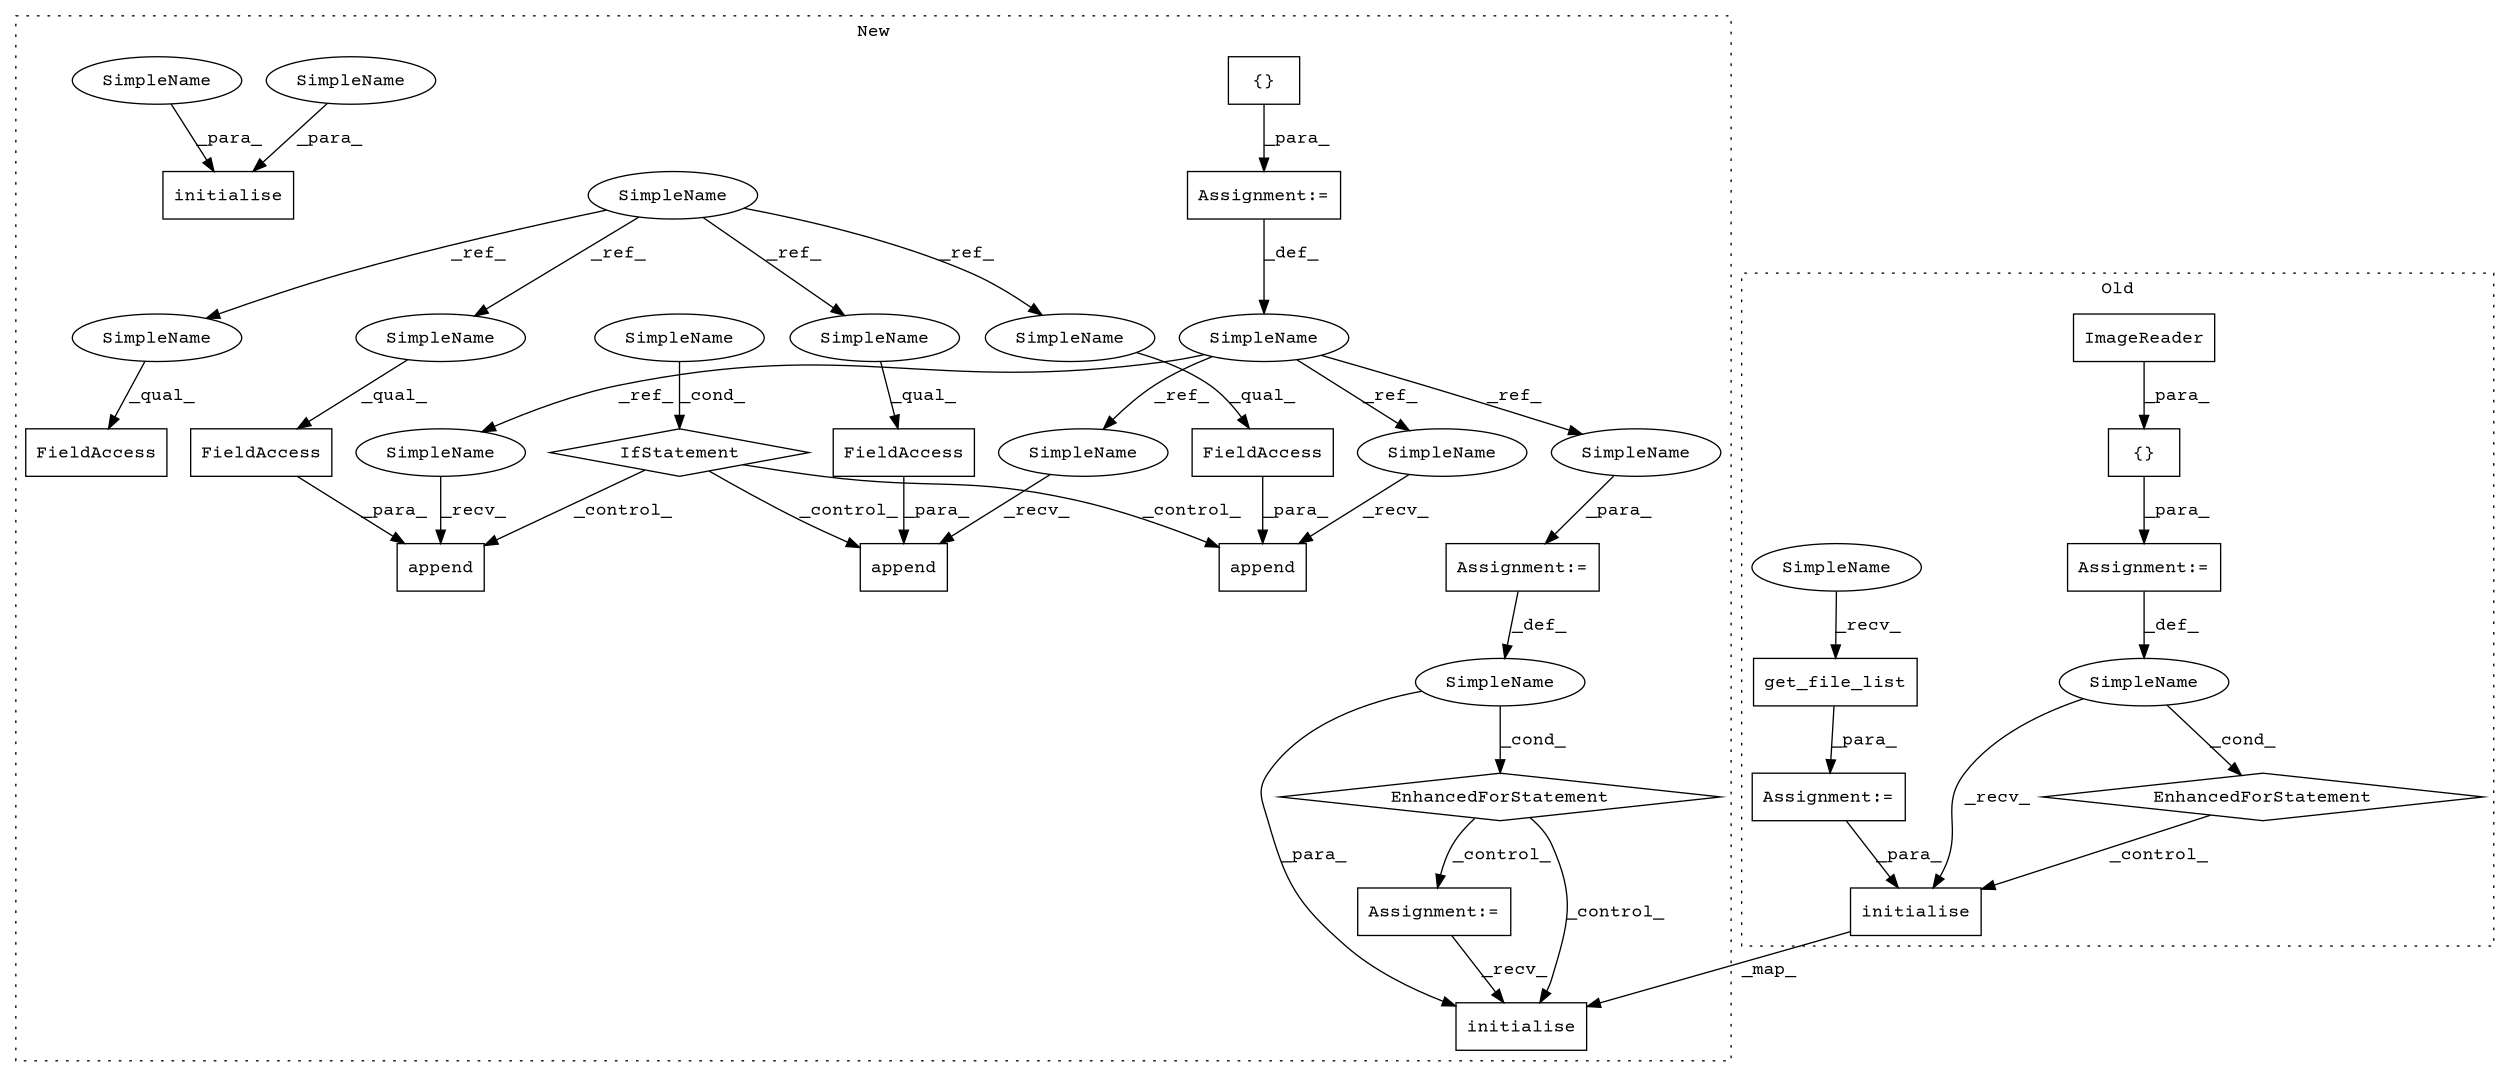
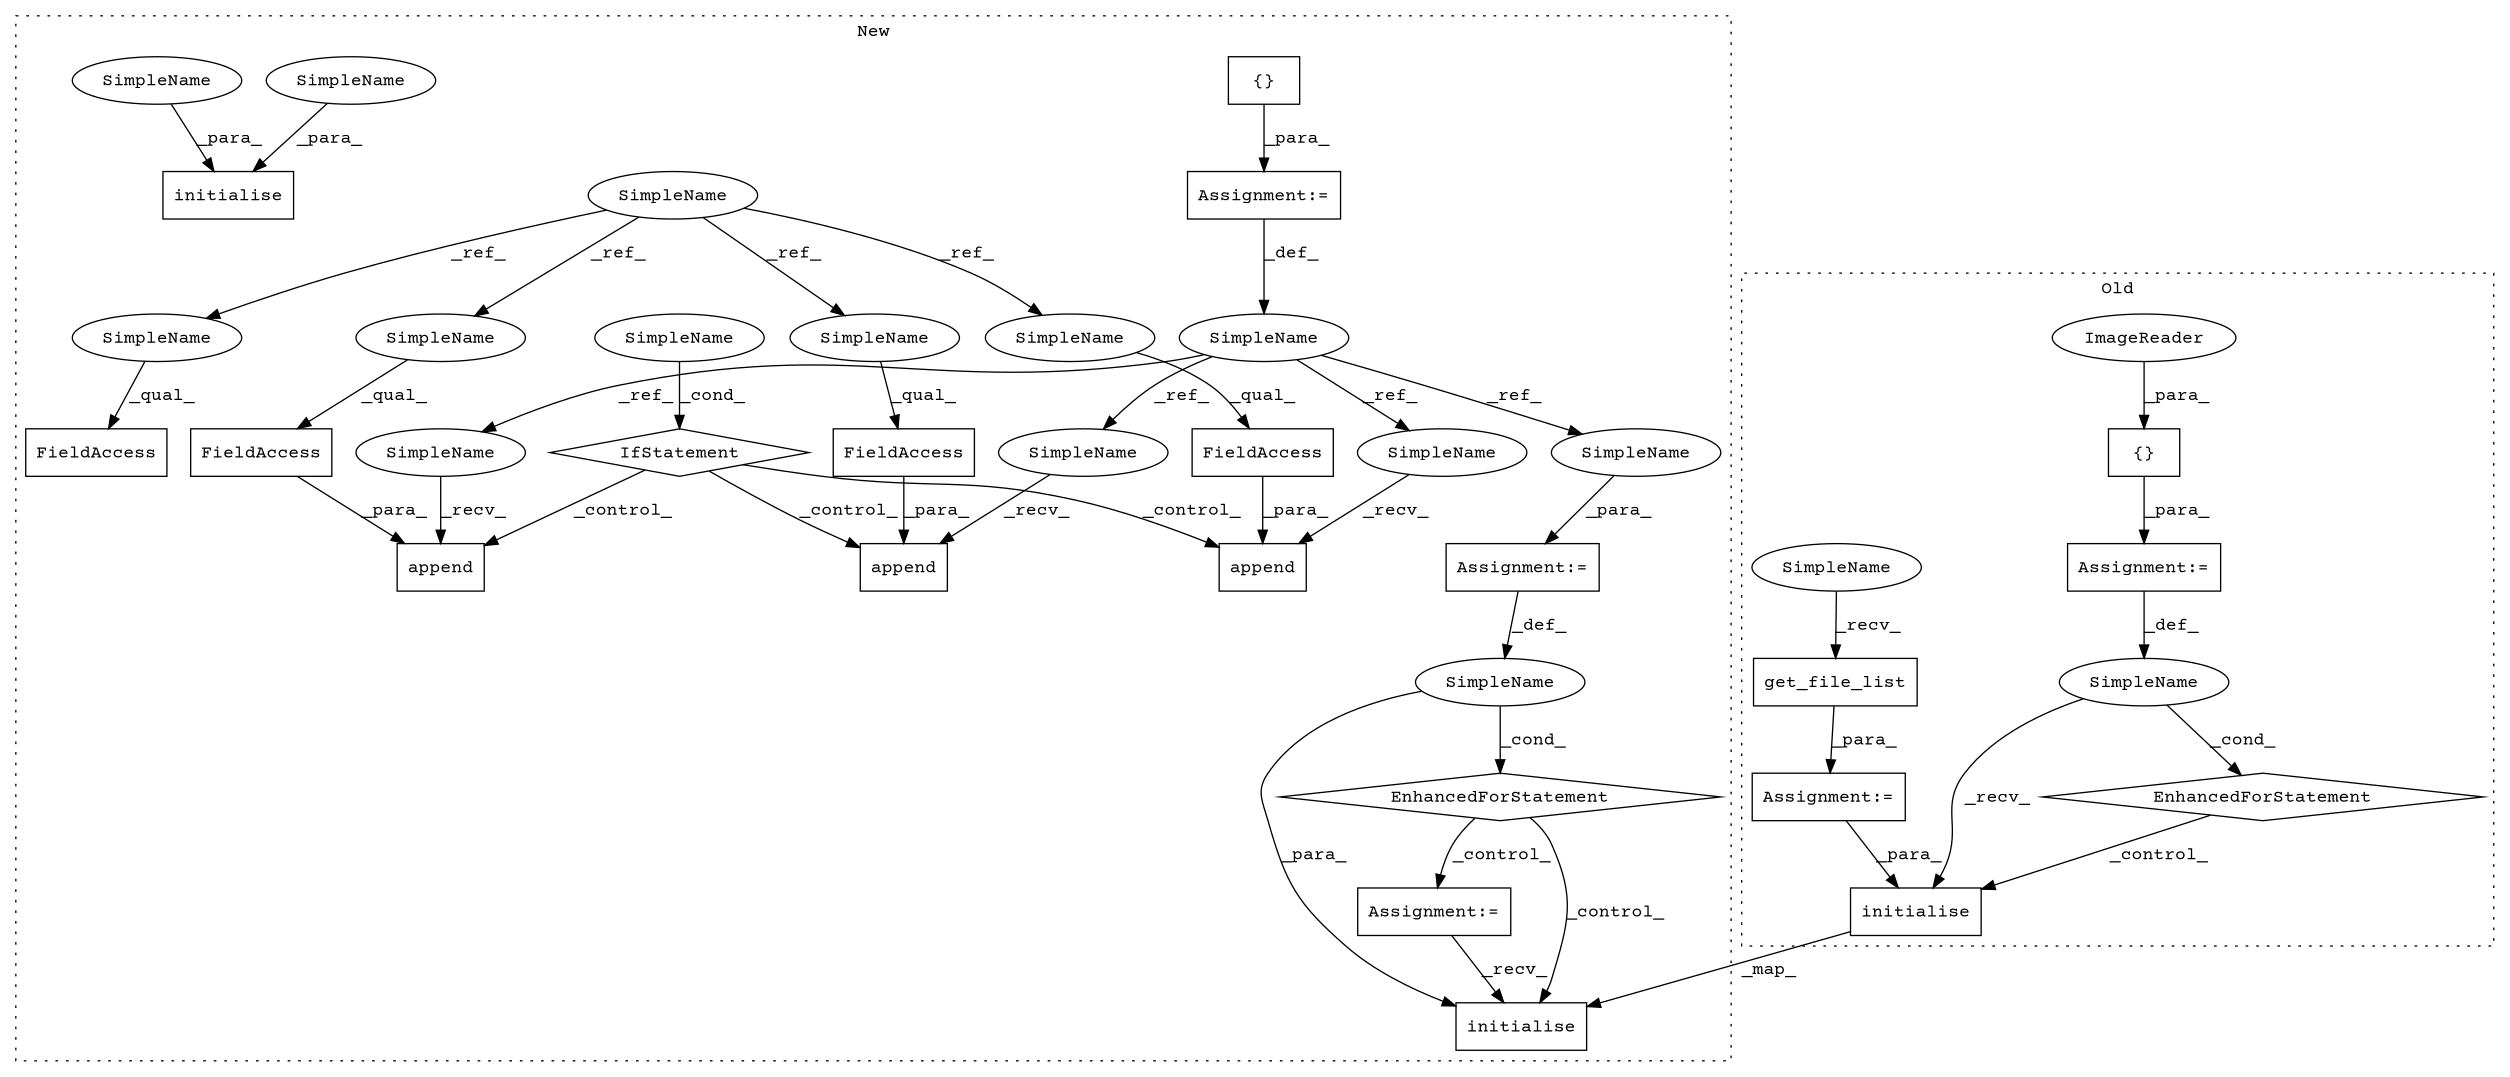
(2144, 338) -> (2144, 338)
